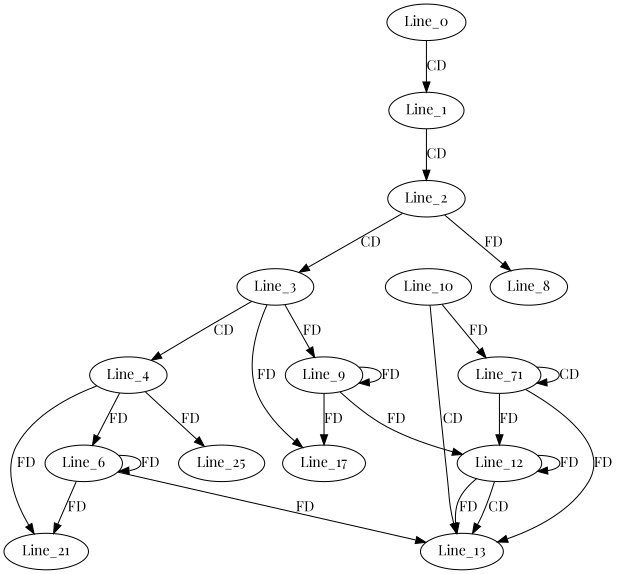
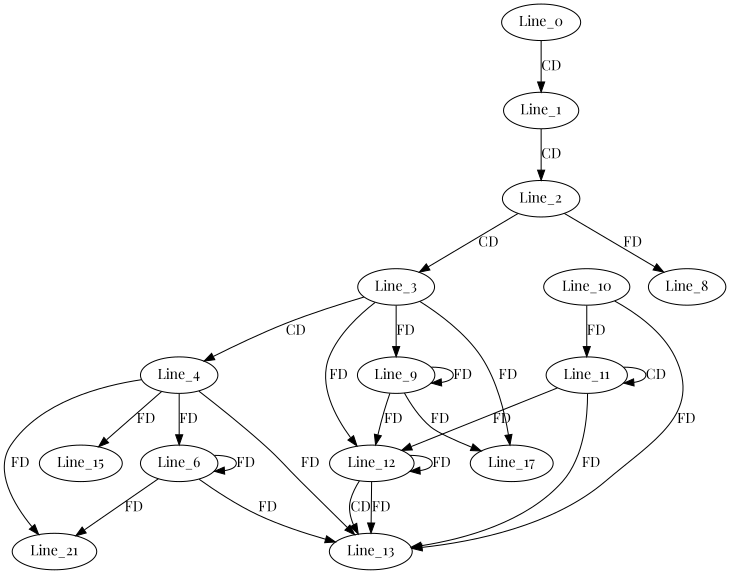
none -> (327, 364)
(499, 375) -> (587, 375)
(453, 419) -> (687, 419)
none -> (276, 456)
(222, 463) -> (81, 463)
